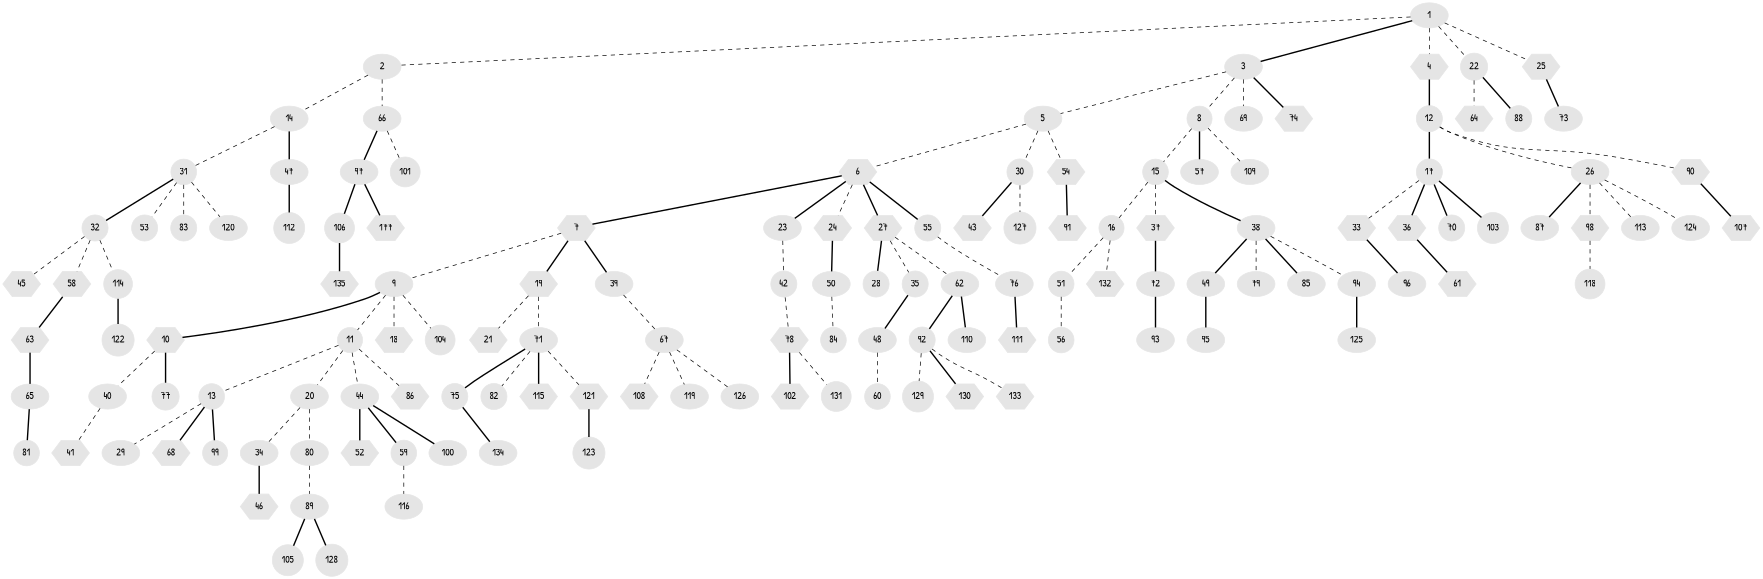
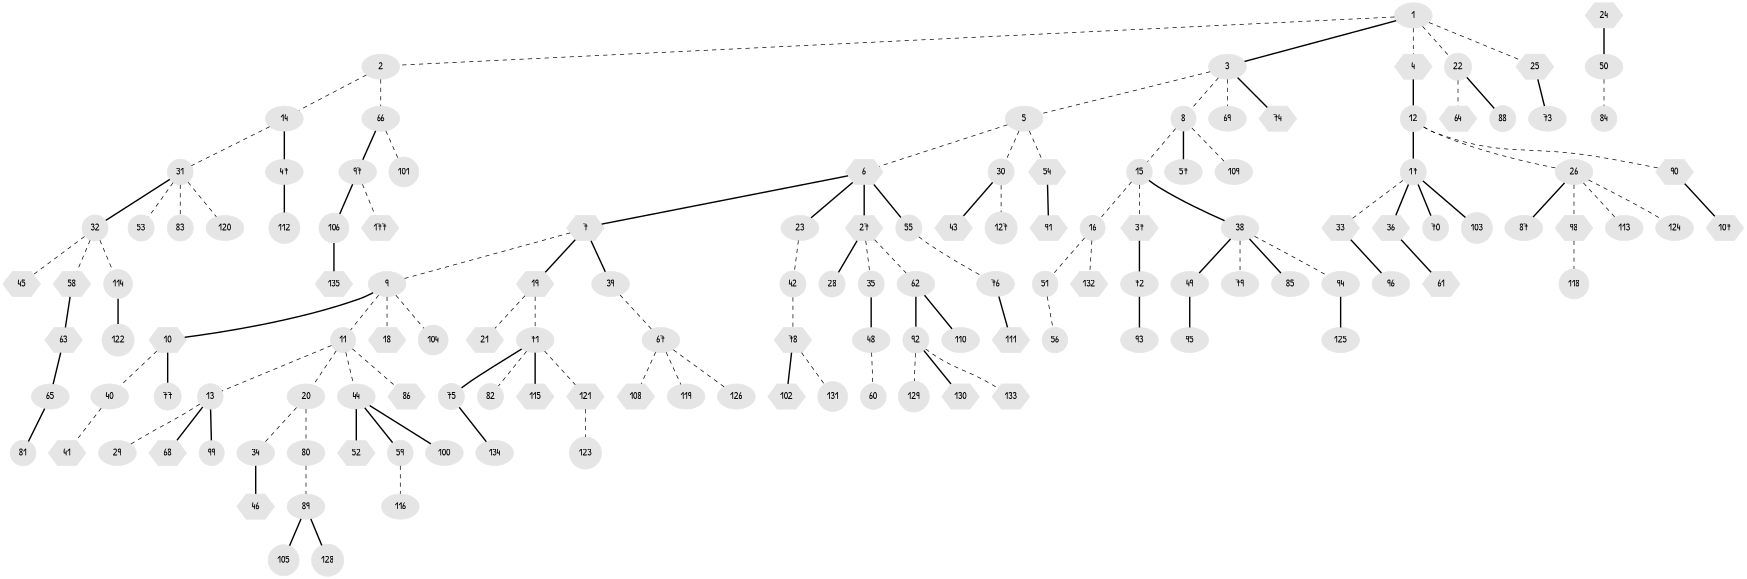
(372, 200) -> (369, 200)
(845, 200) -> none
(589, 423) -> (585, 423)
